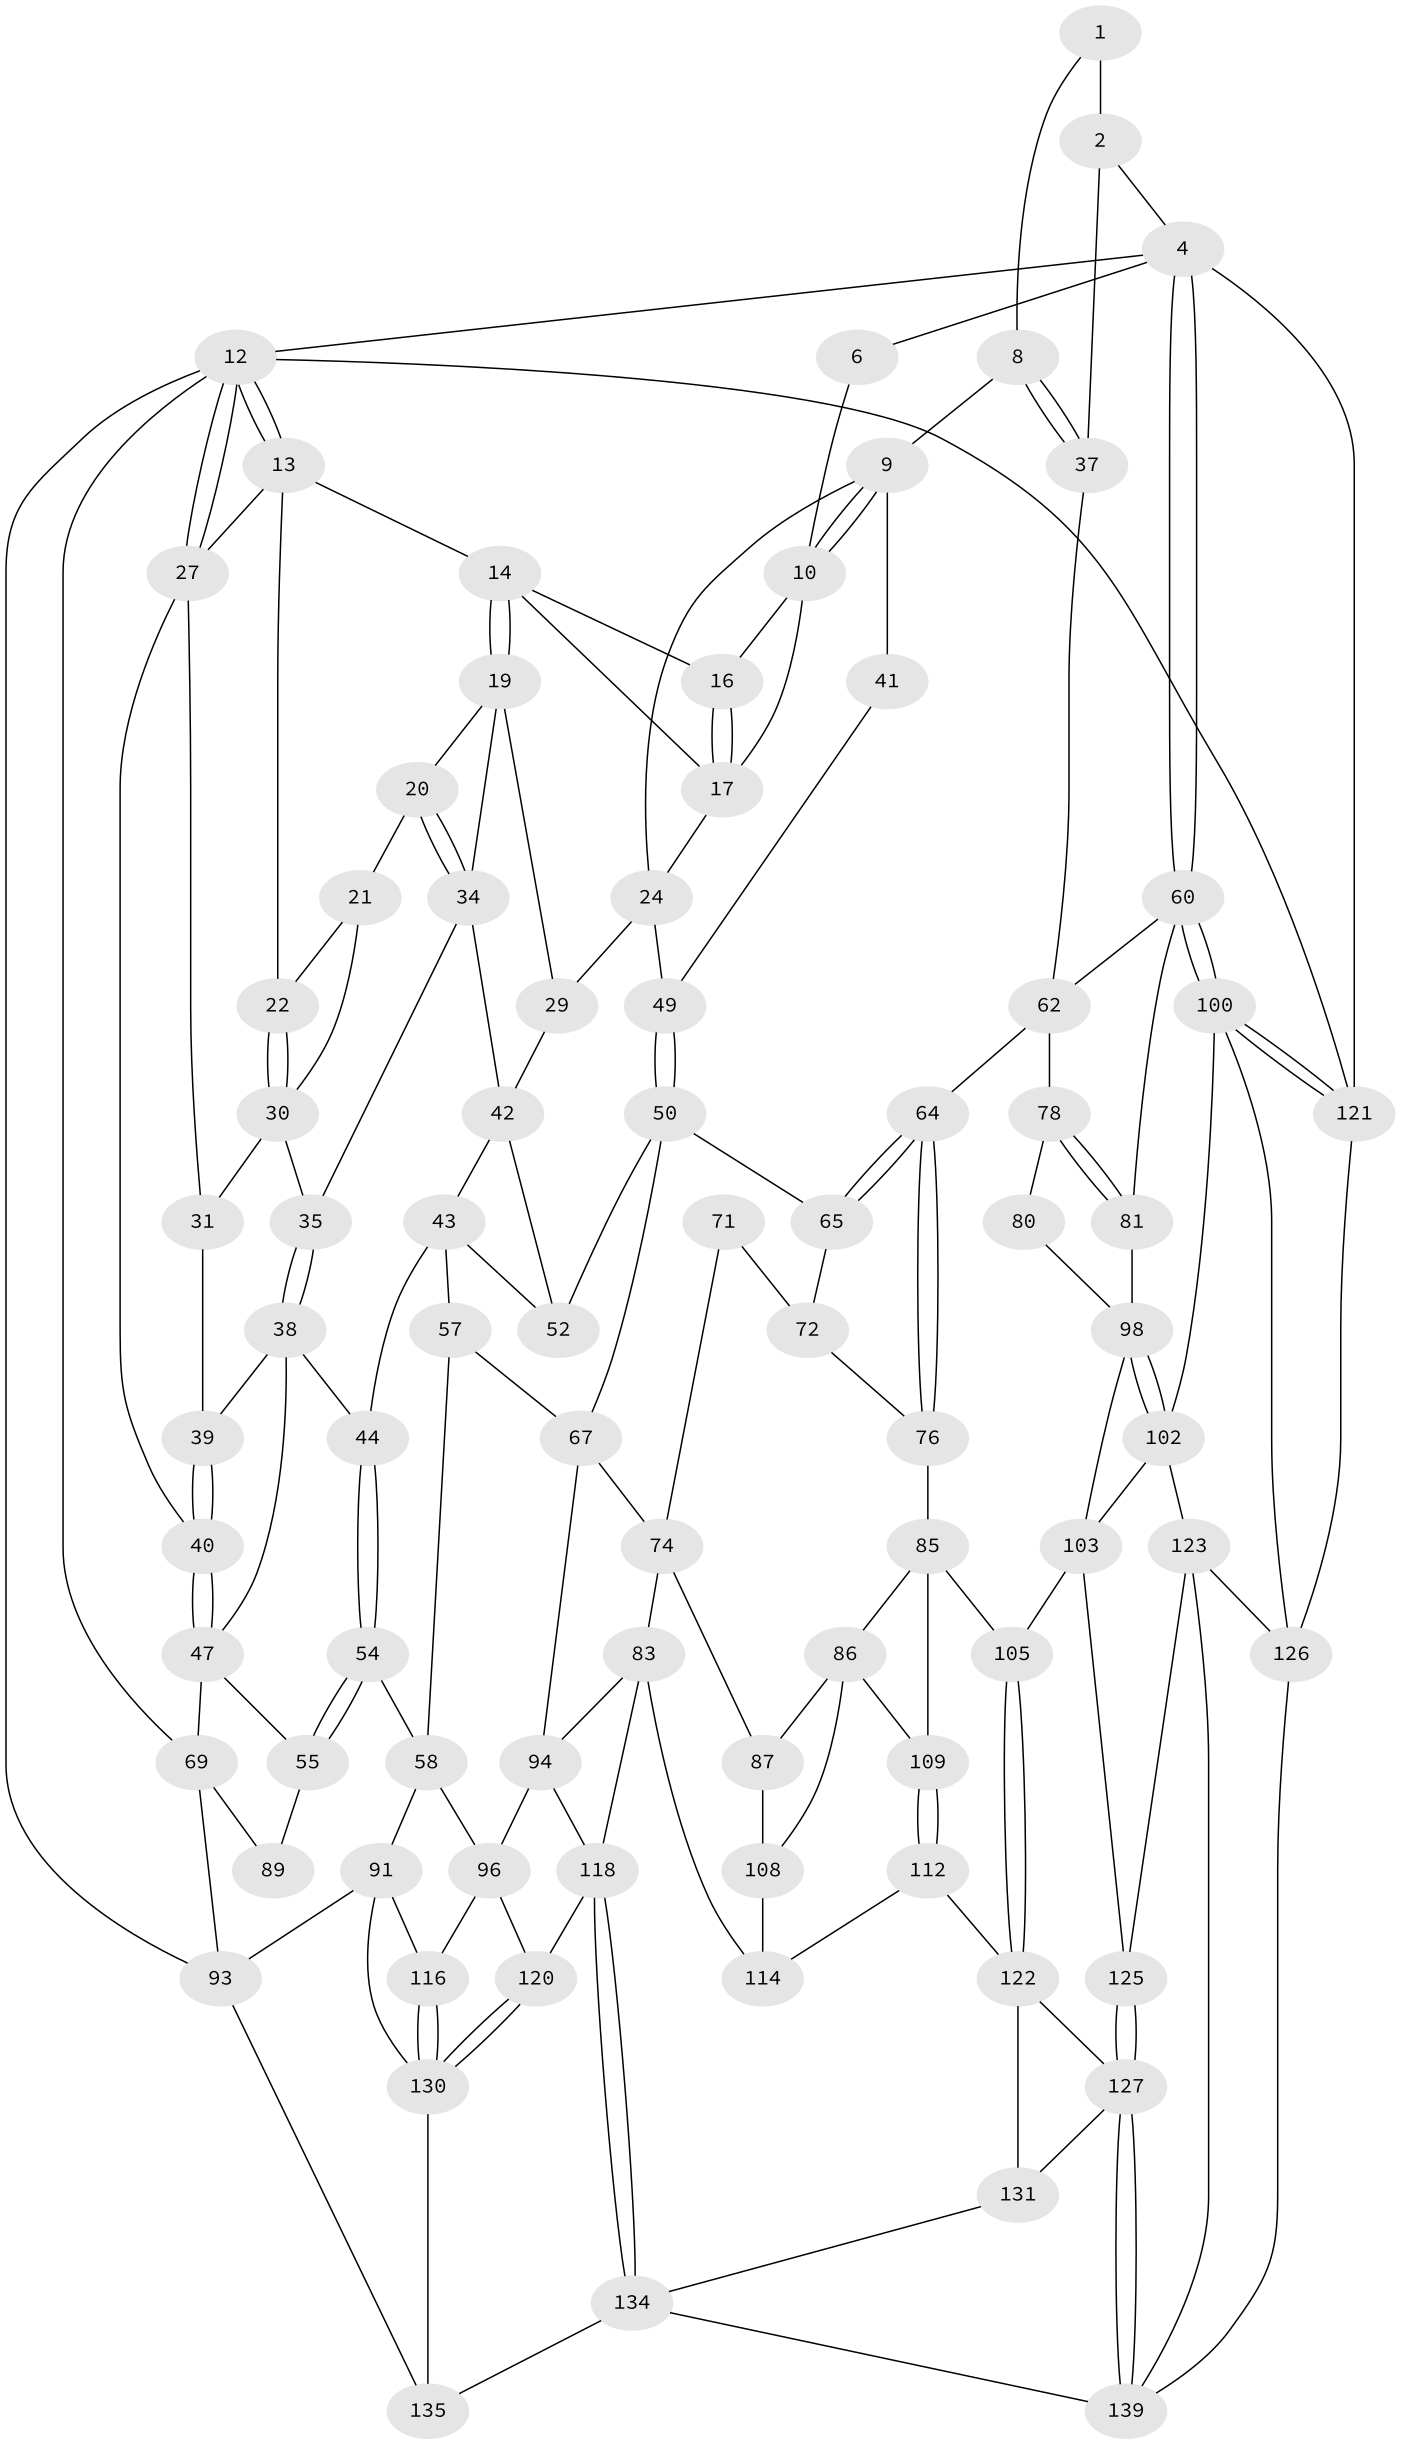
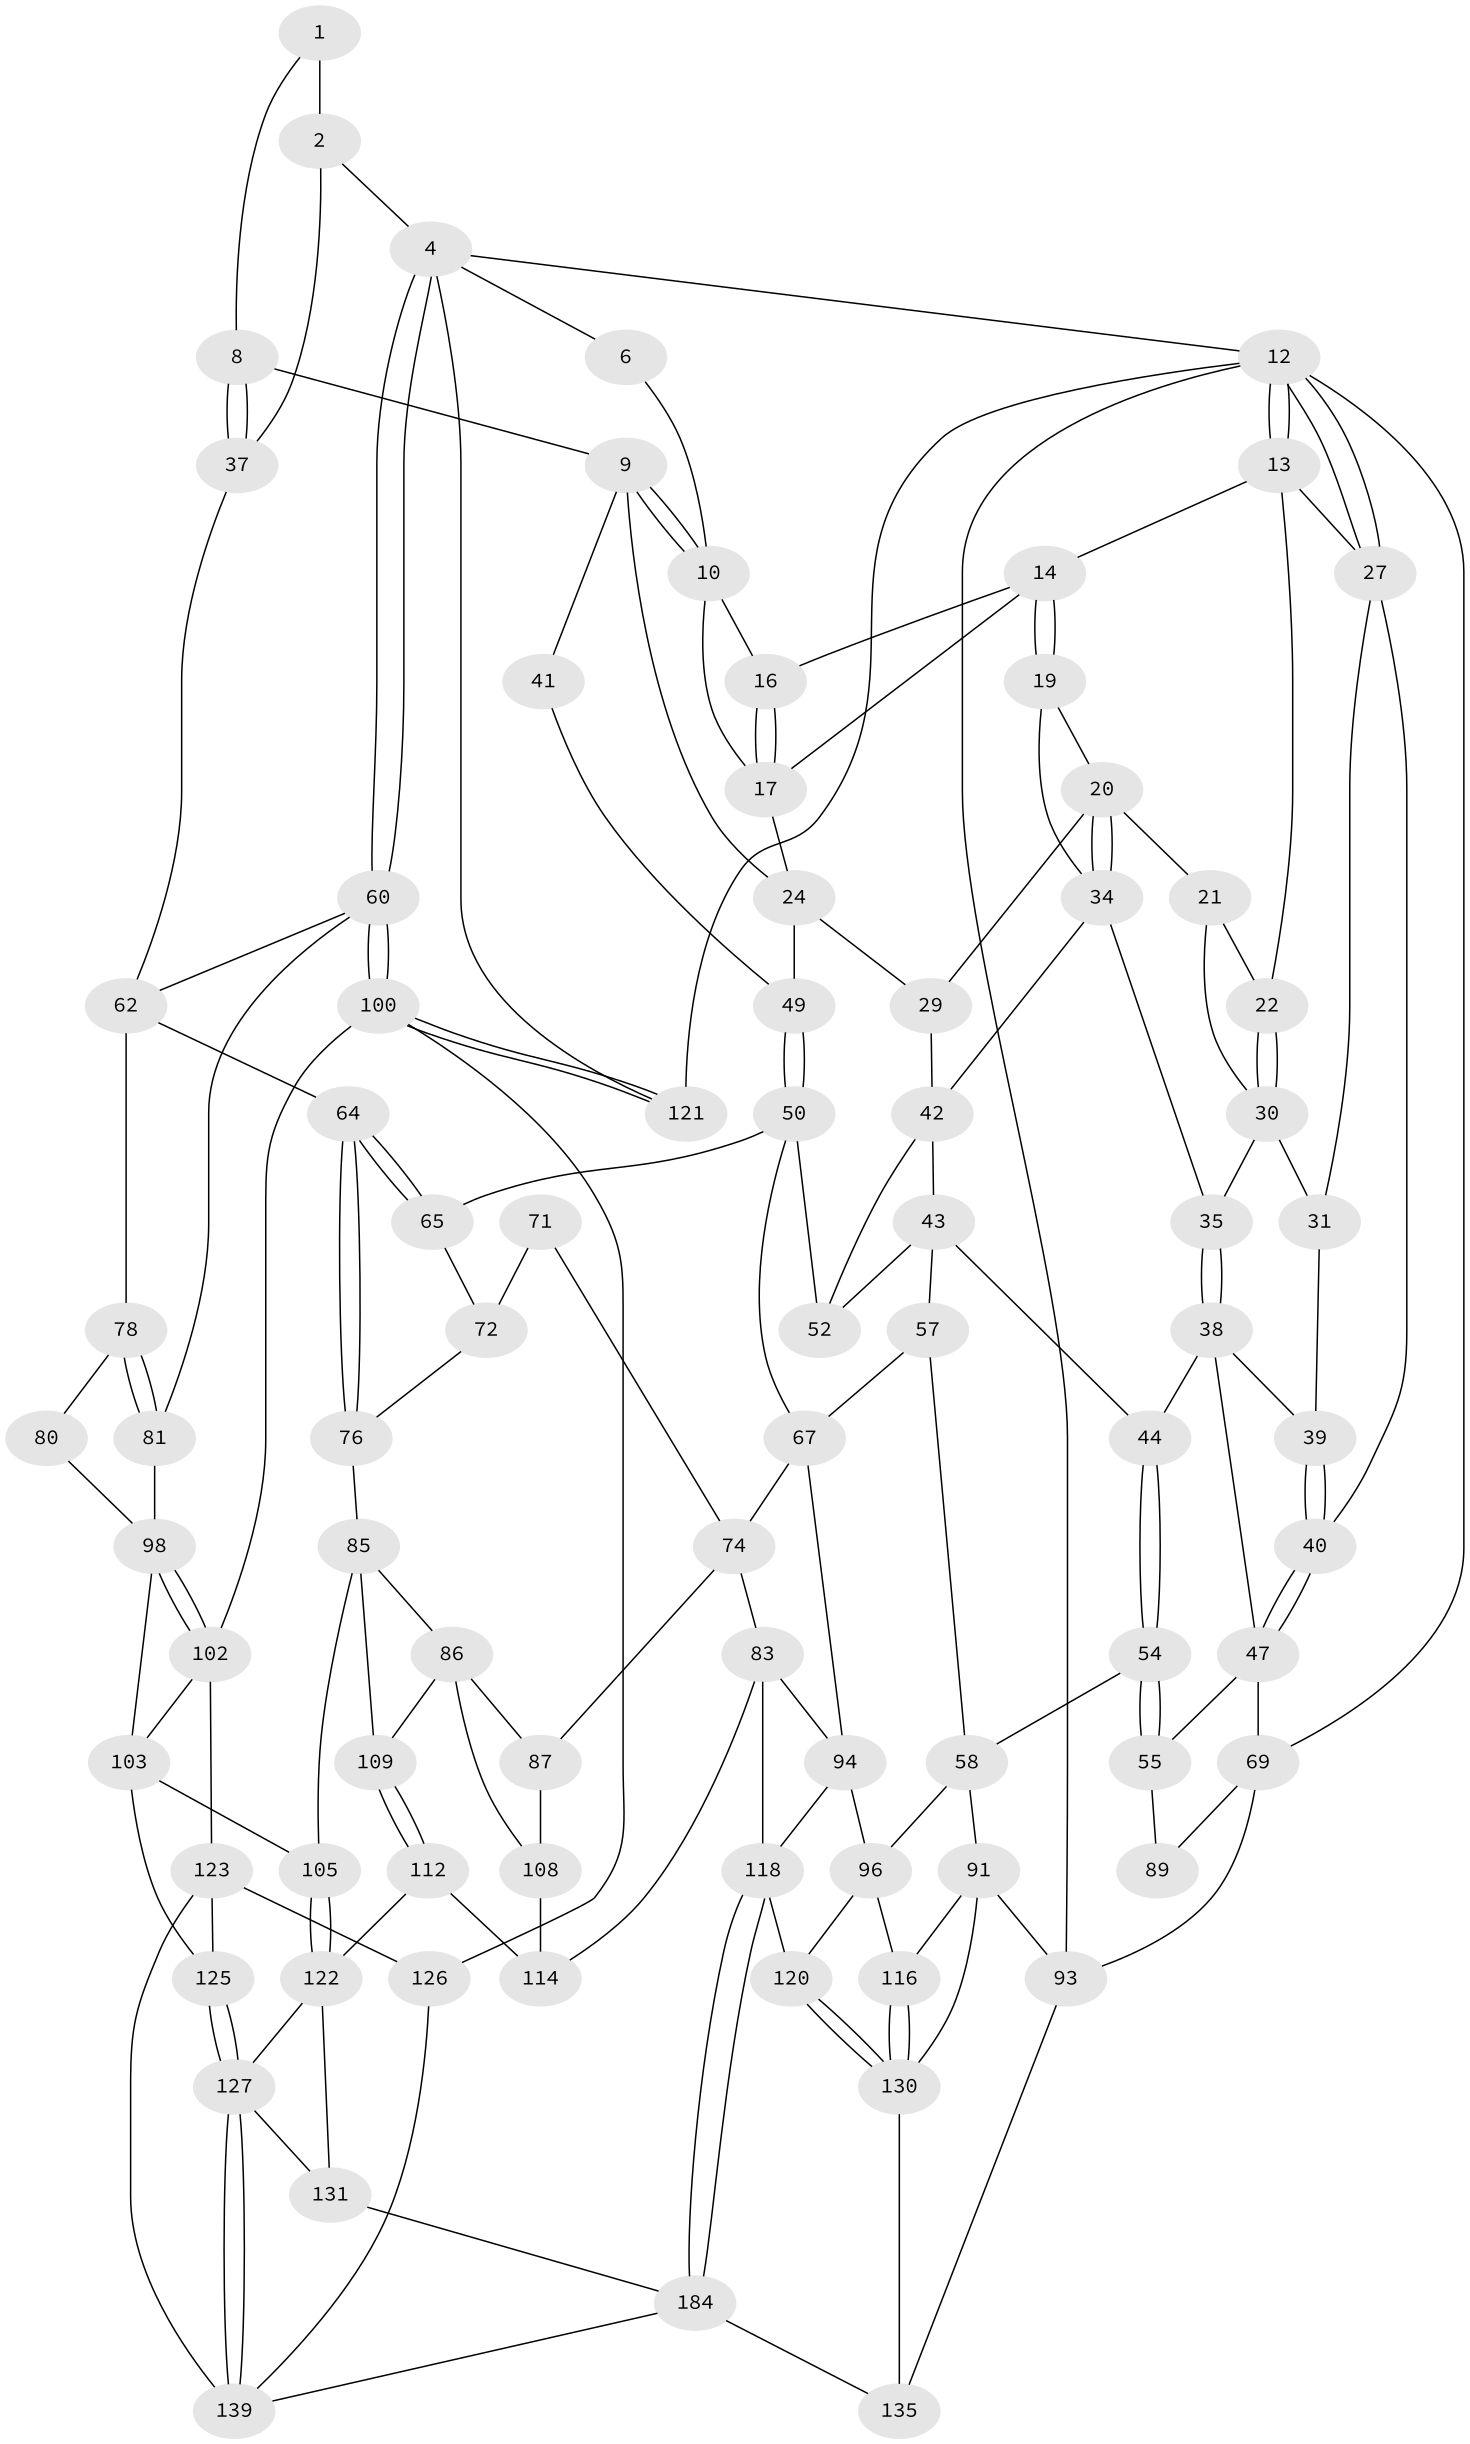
(529, 844) -> (1016, 898)
(1341, 1387) -> none
(632, 2303) -> (695, 2303)
